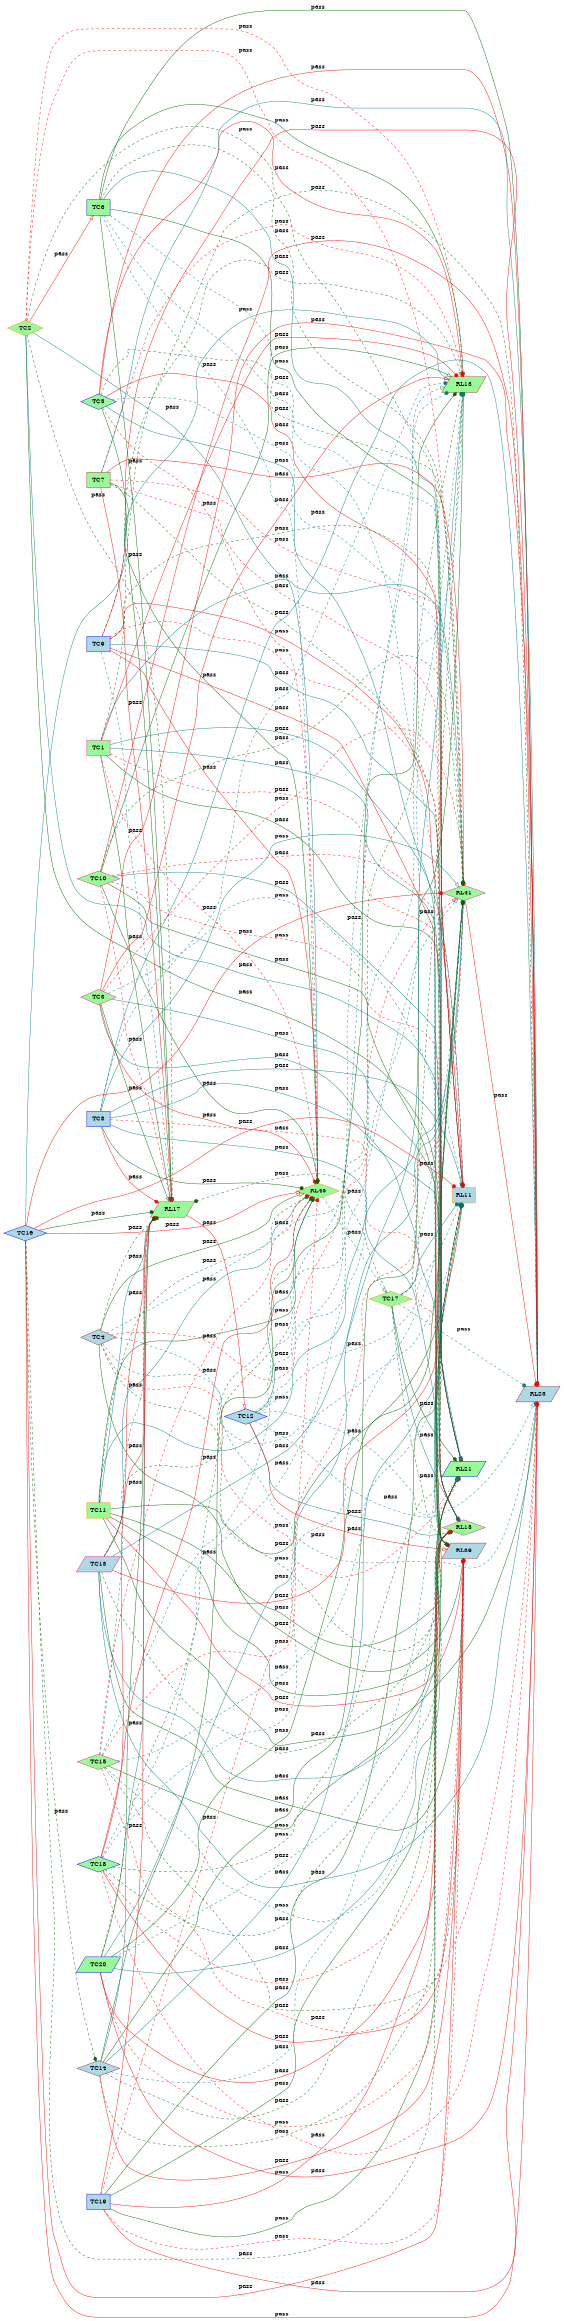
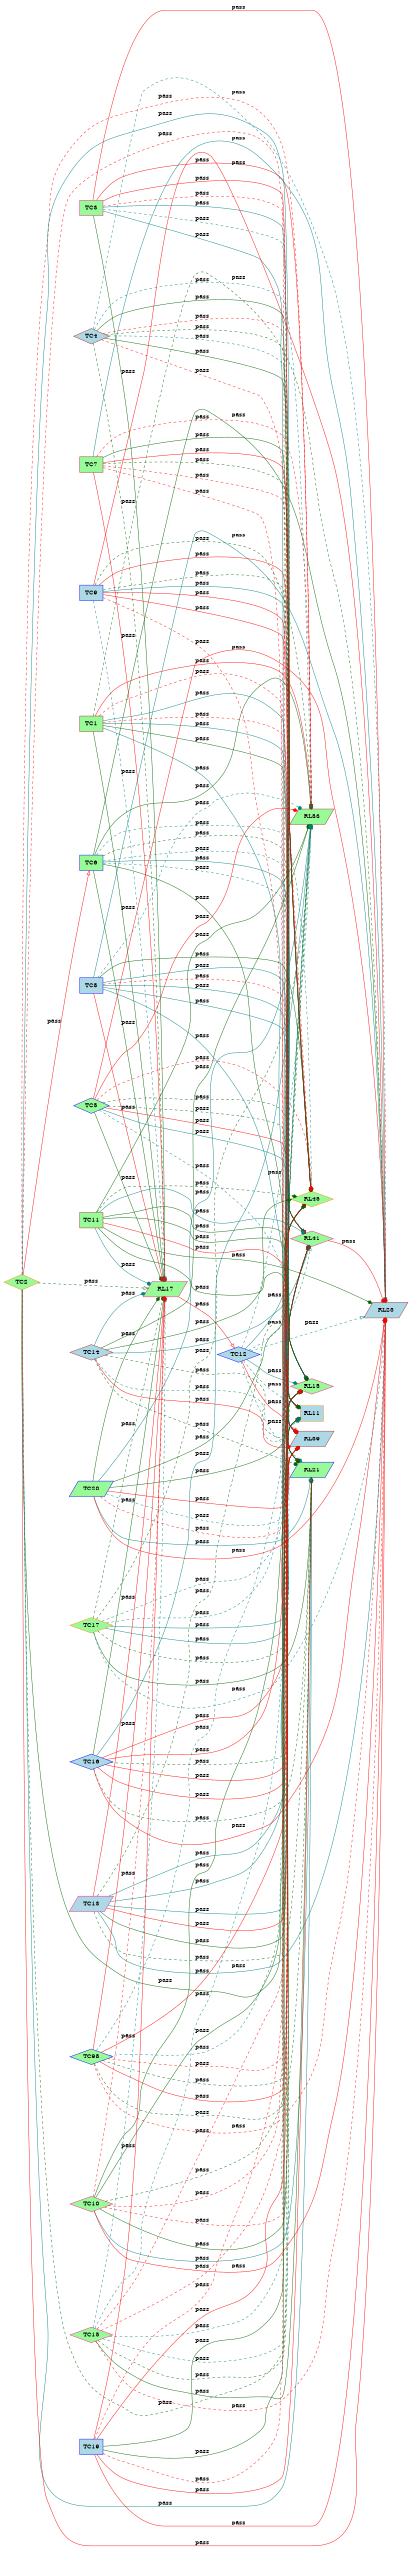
(464, 384) -> (312, 817)
(98, 748) -> (91, 724)
(98, 997) -> (91, 208)
none -> (278, 1125)
(353, 1243) -> (254, 1572)
(98, 1510) -> (91, 1220)
(200, 1590) -> (242, 1403)
(401, 1597) -> (276, 2199)
(47, 1712) -> (295, 1751)
(98, 1864) -> (91, 2057)
none -> (186, 2546)
